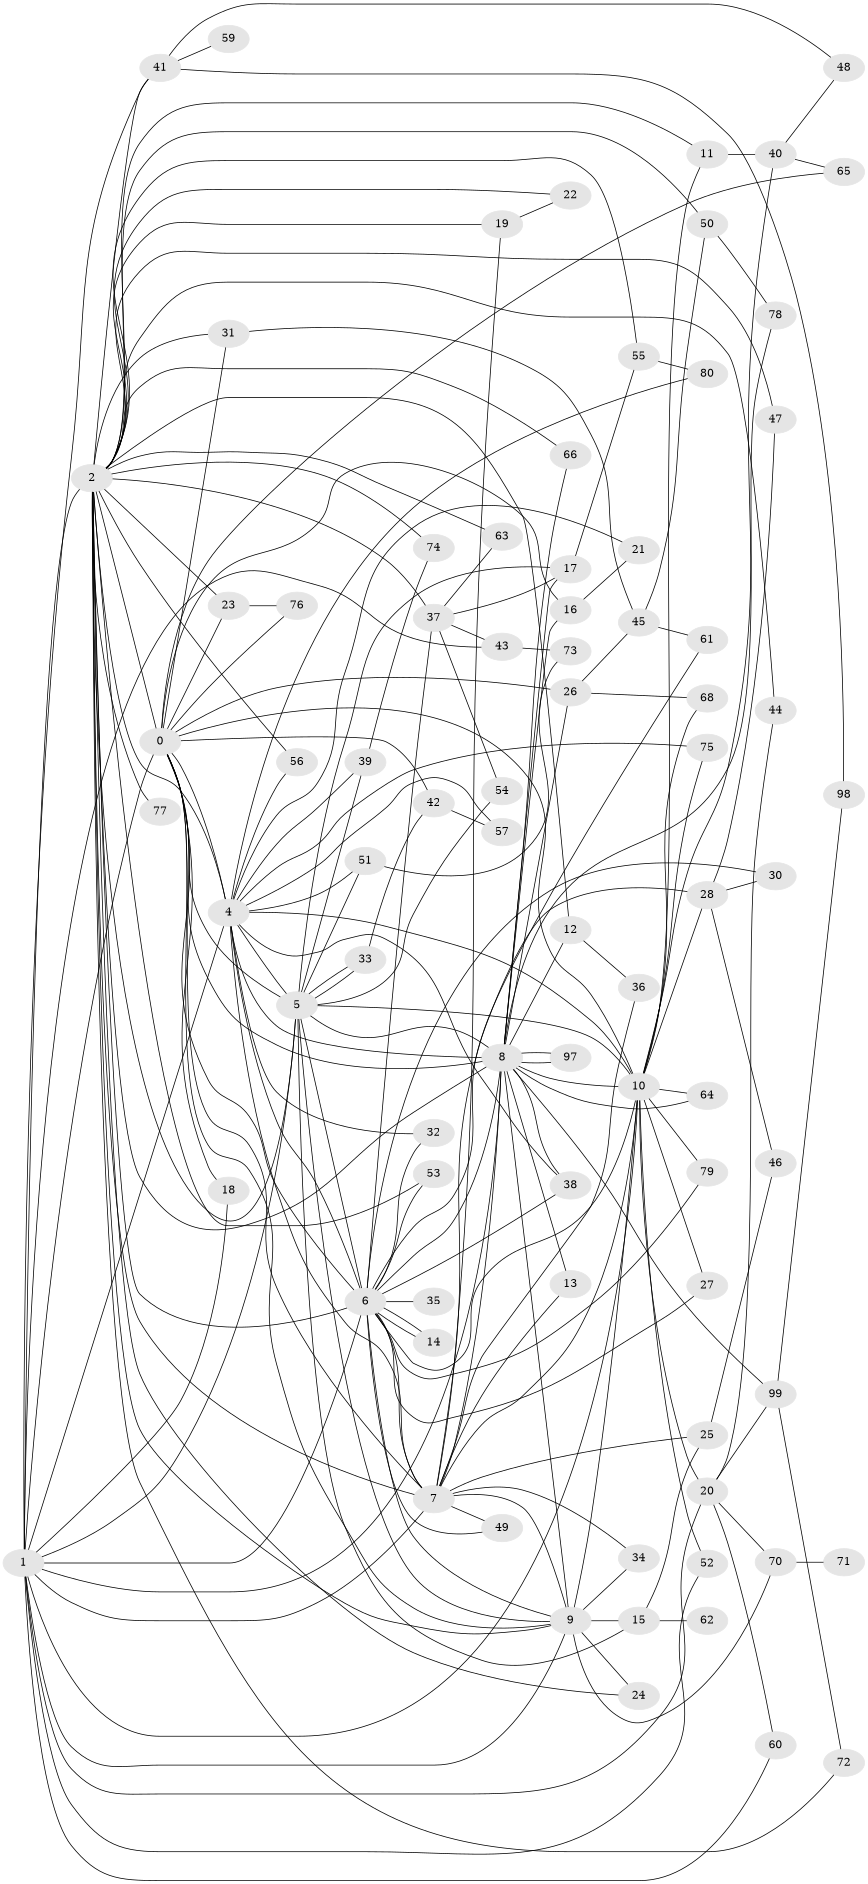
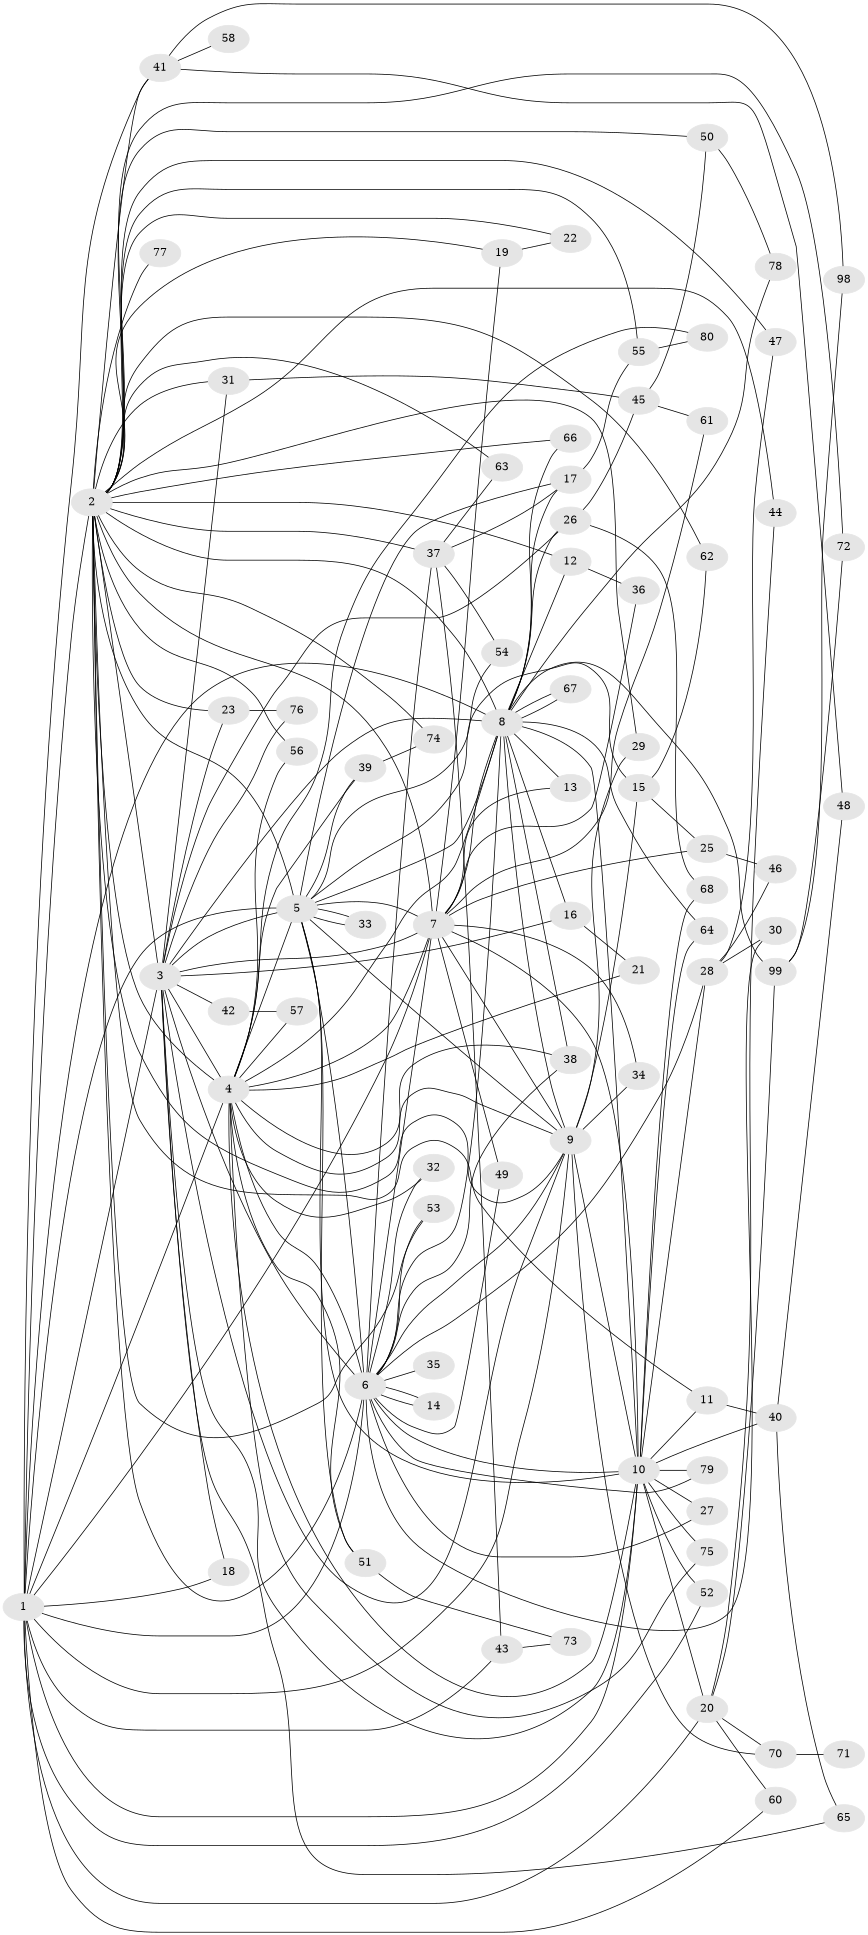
(229, 39) -> (229, 39)
none -> (391, 318)
(160, 742) -> (160, 976)
(390, 878) -> none
none -> (368, 902)
(571, 1058) -> (571, 689)
none -> (393, 1151)
(639, 1696) -> (639, 747)
